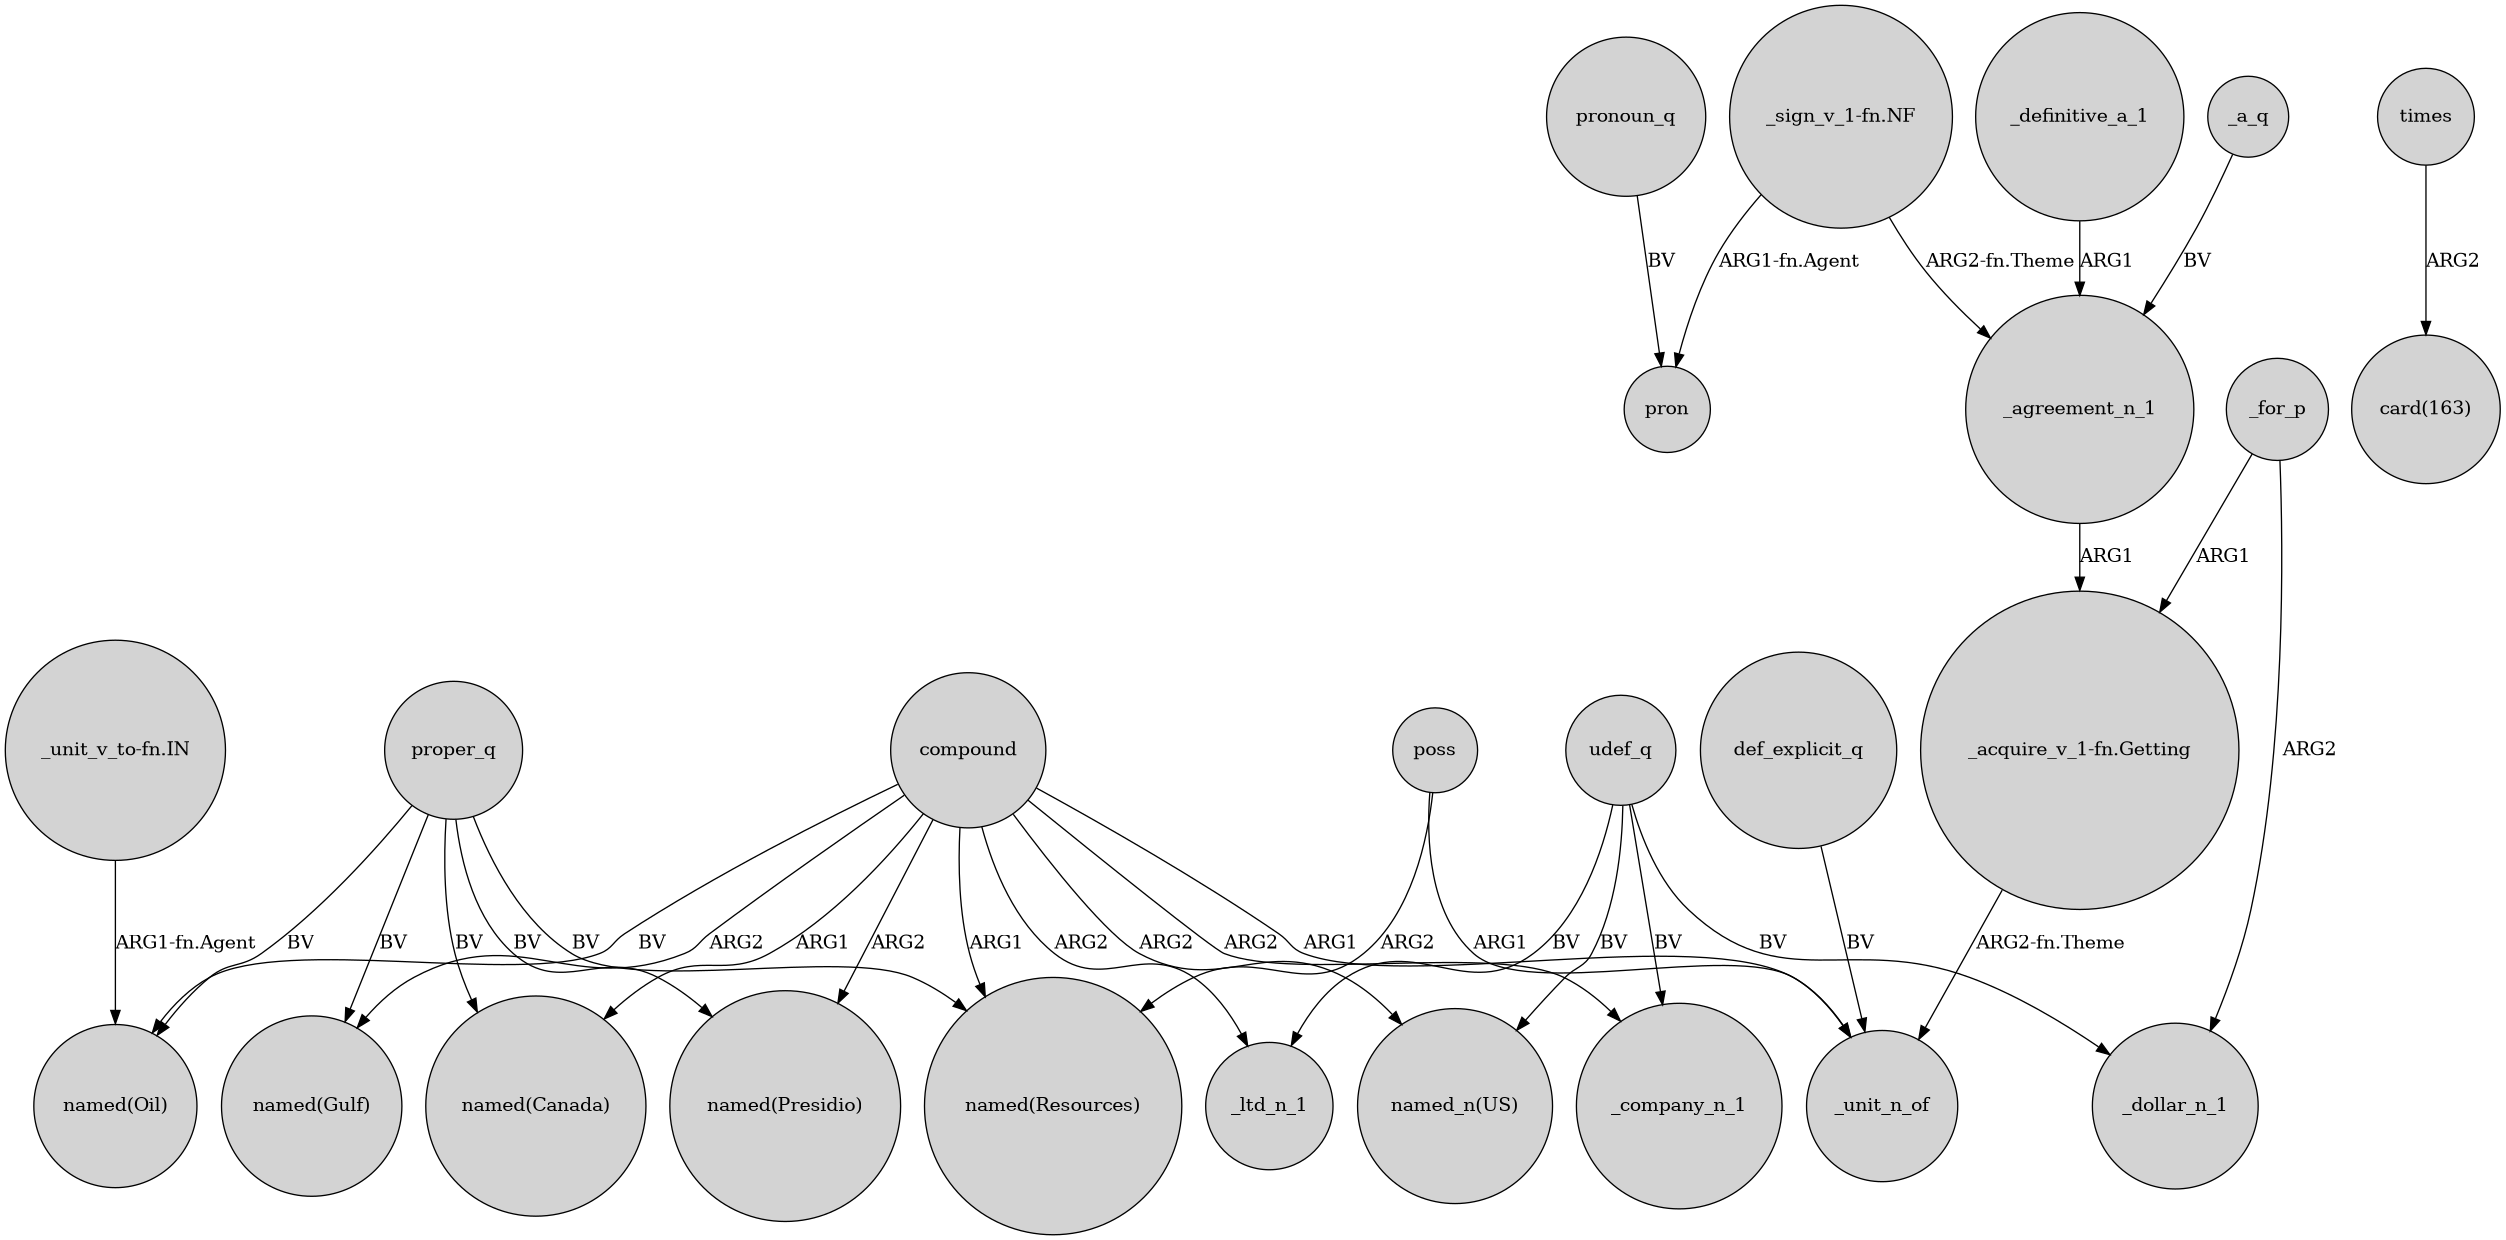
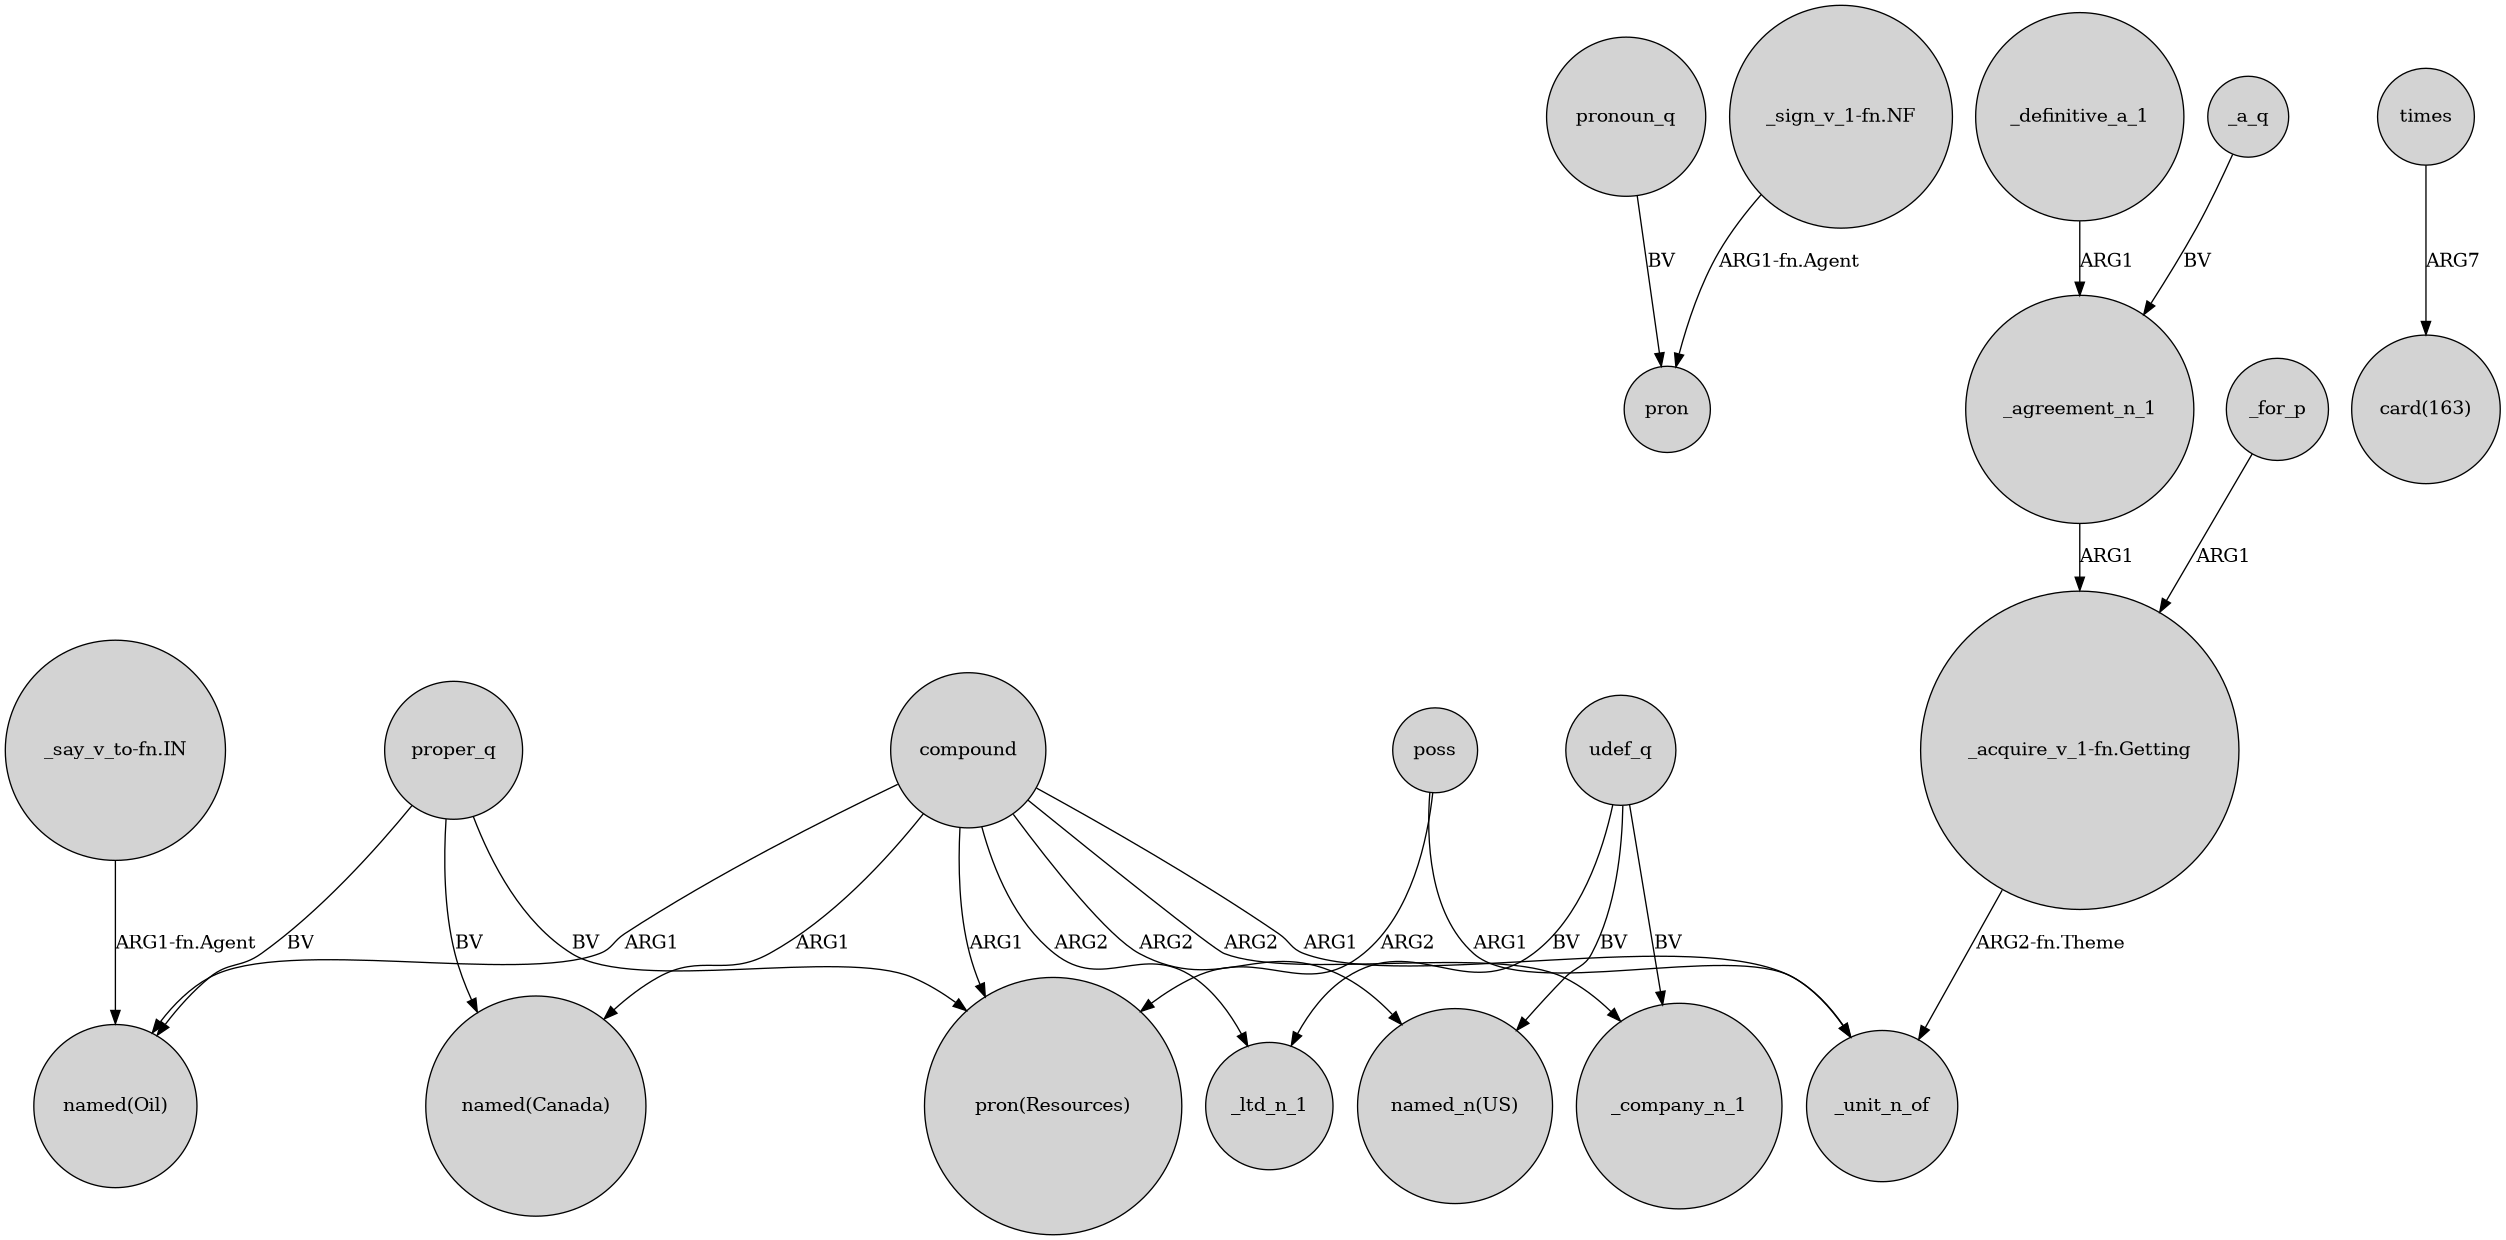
(2453, 262) -> (2453, 262)
(1930, 277) -> none
(115, 750) -> (115, 750)
(1799, 750) -> none
(652, 944) -> (652, 944)
(312, 1106) -> none
(785, 1106) -> none
(1053, 1106) -> (1053, 1106)
(2175, 1106) -> none
